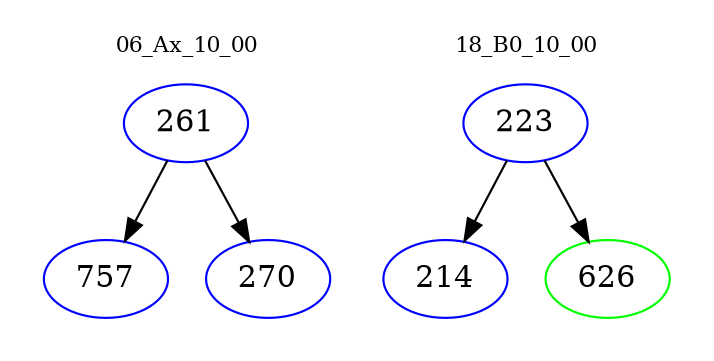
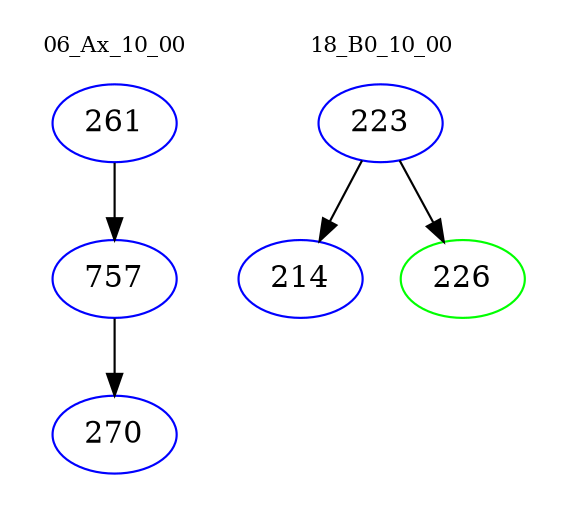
(222, 191) -> (115, 346)
(608, 279) -> (463, 279)
